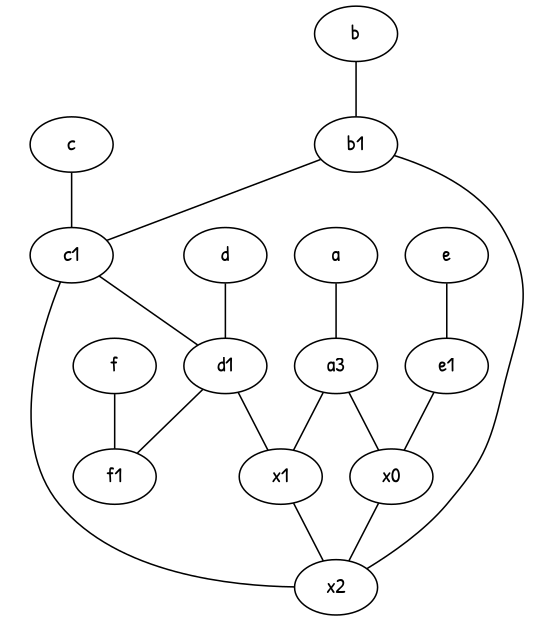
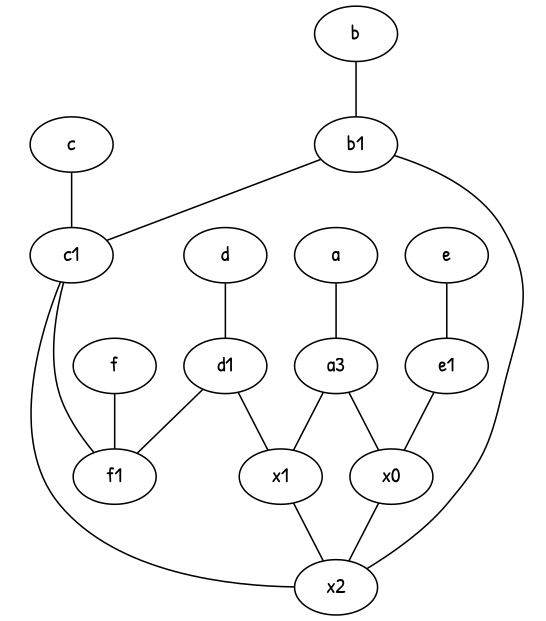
(148, 310) -> (55, 372)
